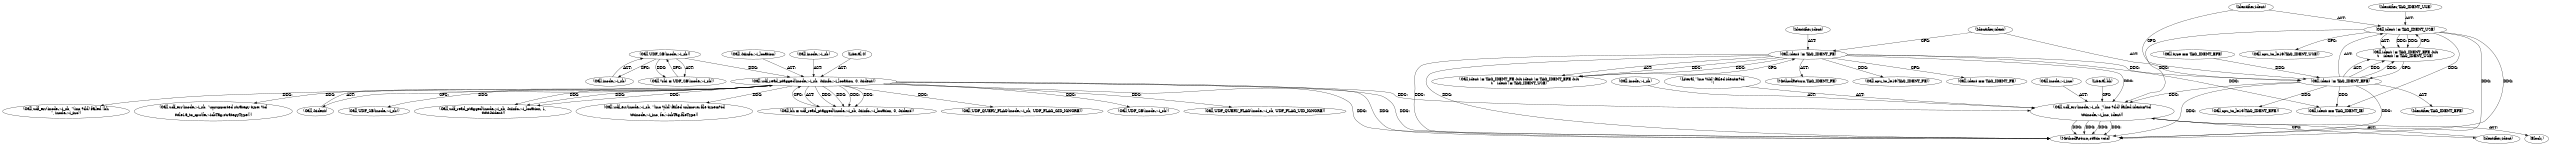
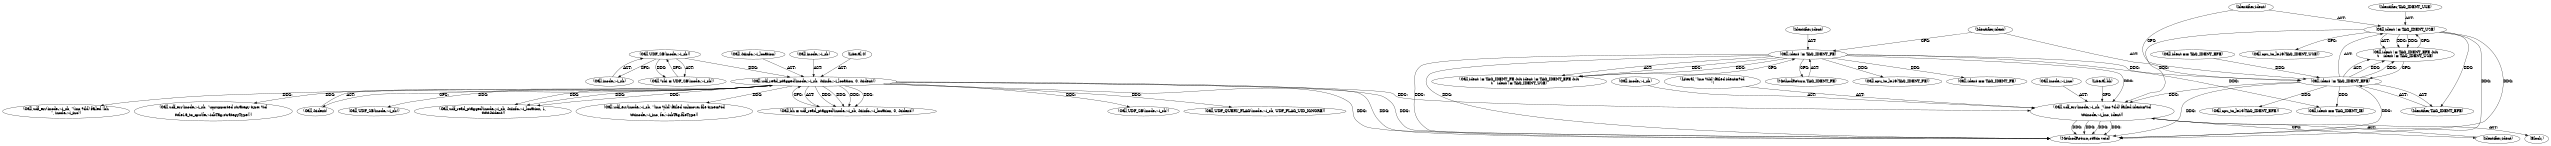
(2193, 54) -> (2193, 54)
(1805, 68) -> (1805, 68)
(1916, 68) -> (1916, 68)
none -> (1811, 69)
(2424, 77) -> (2465, 62)
none -> (2395, 95)
(1022, 111) -> none
